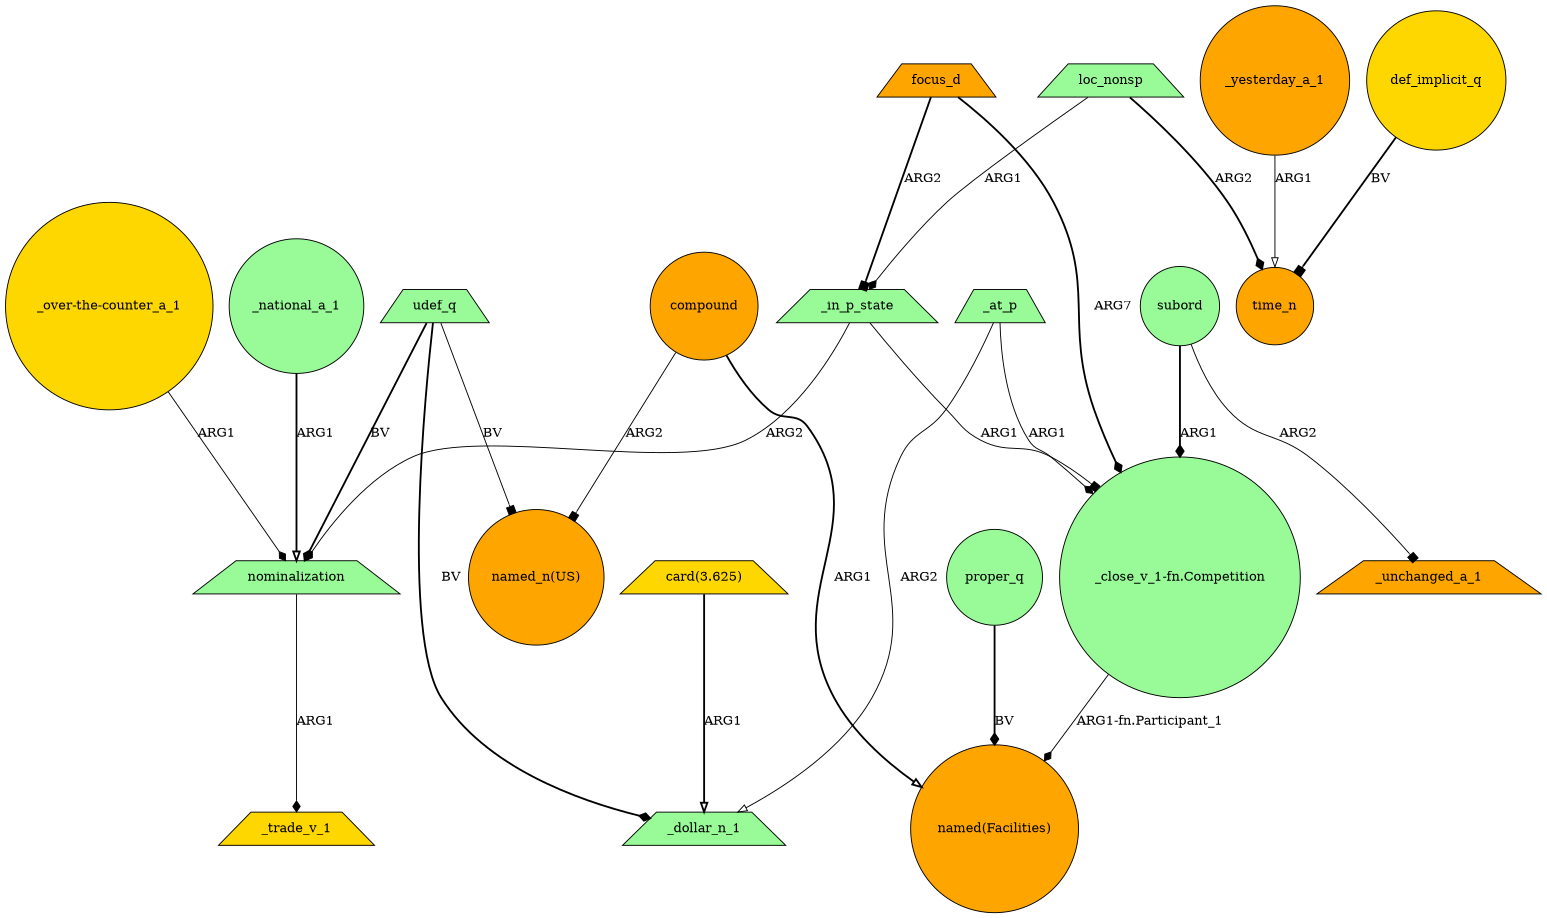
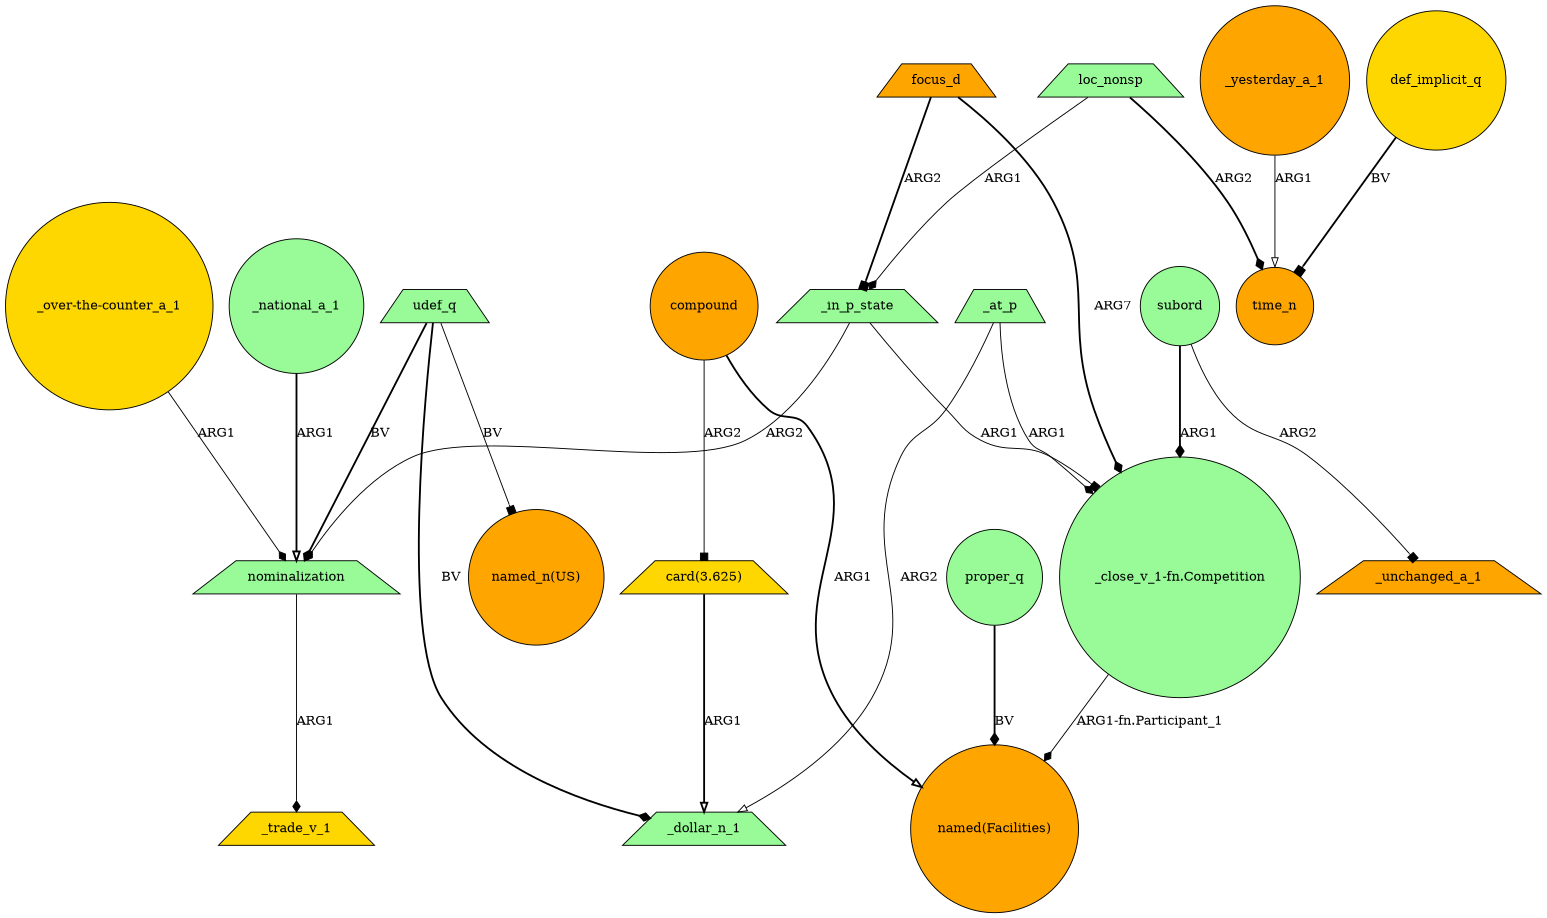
(626, 432) -> (704, 456)
